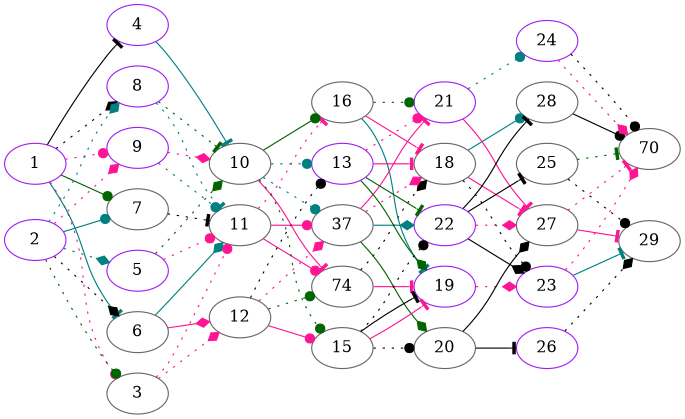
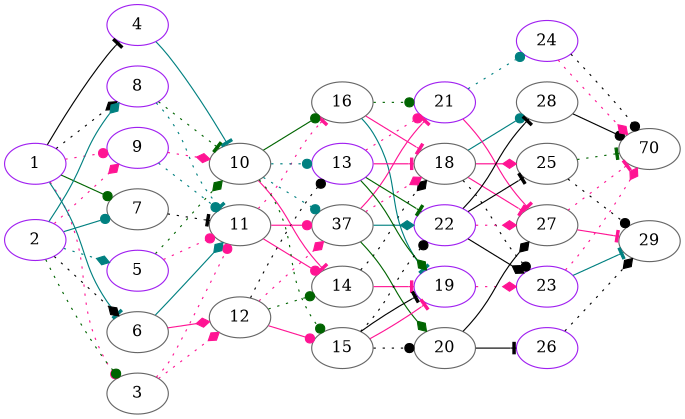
none -> (488, 164)
(80, 168) -> (80, 168)
(342, 287) -> (342, 287)
